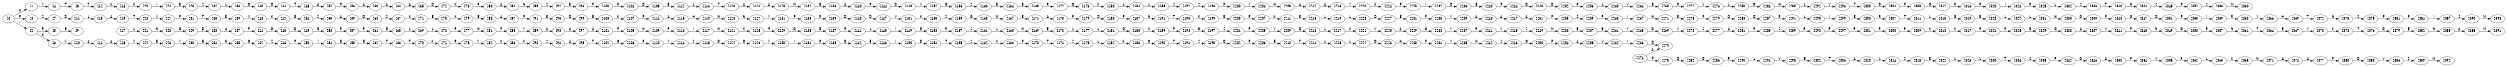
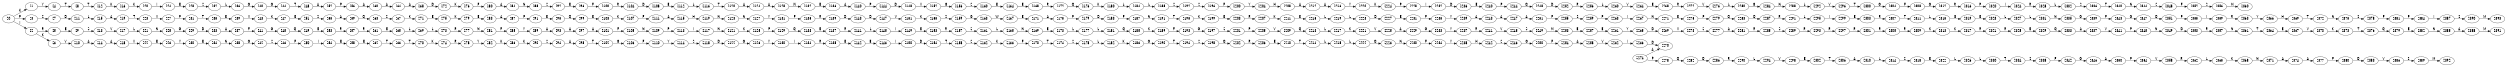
none -> (100, 31)
